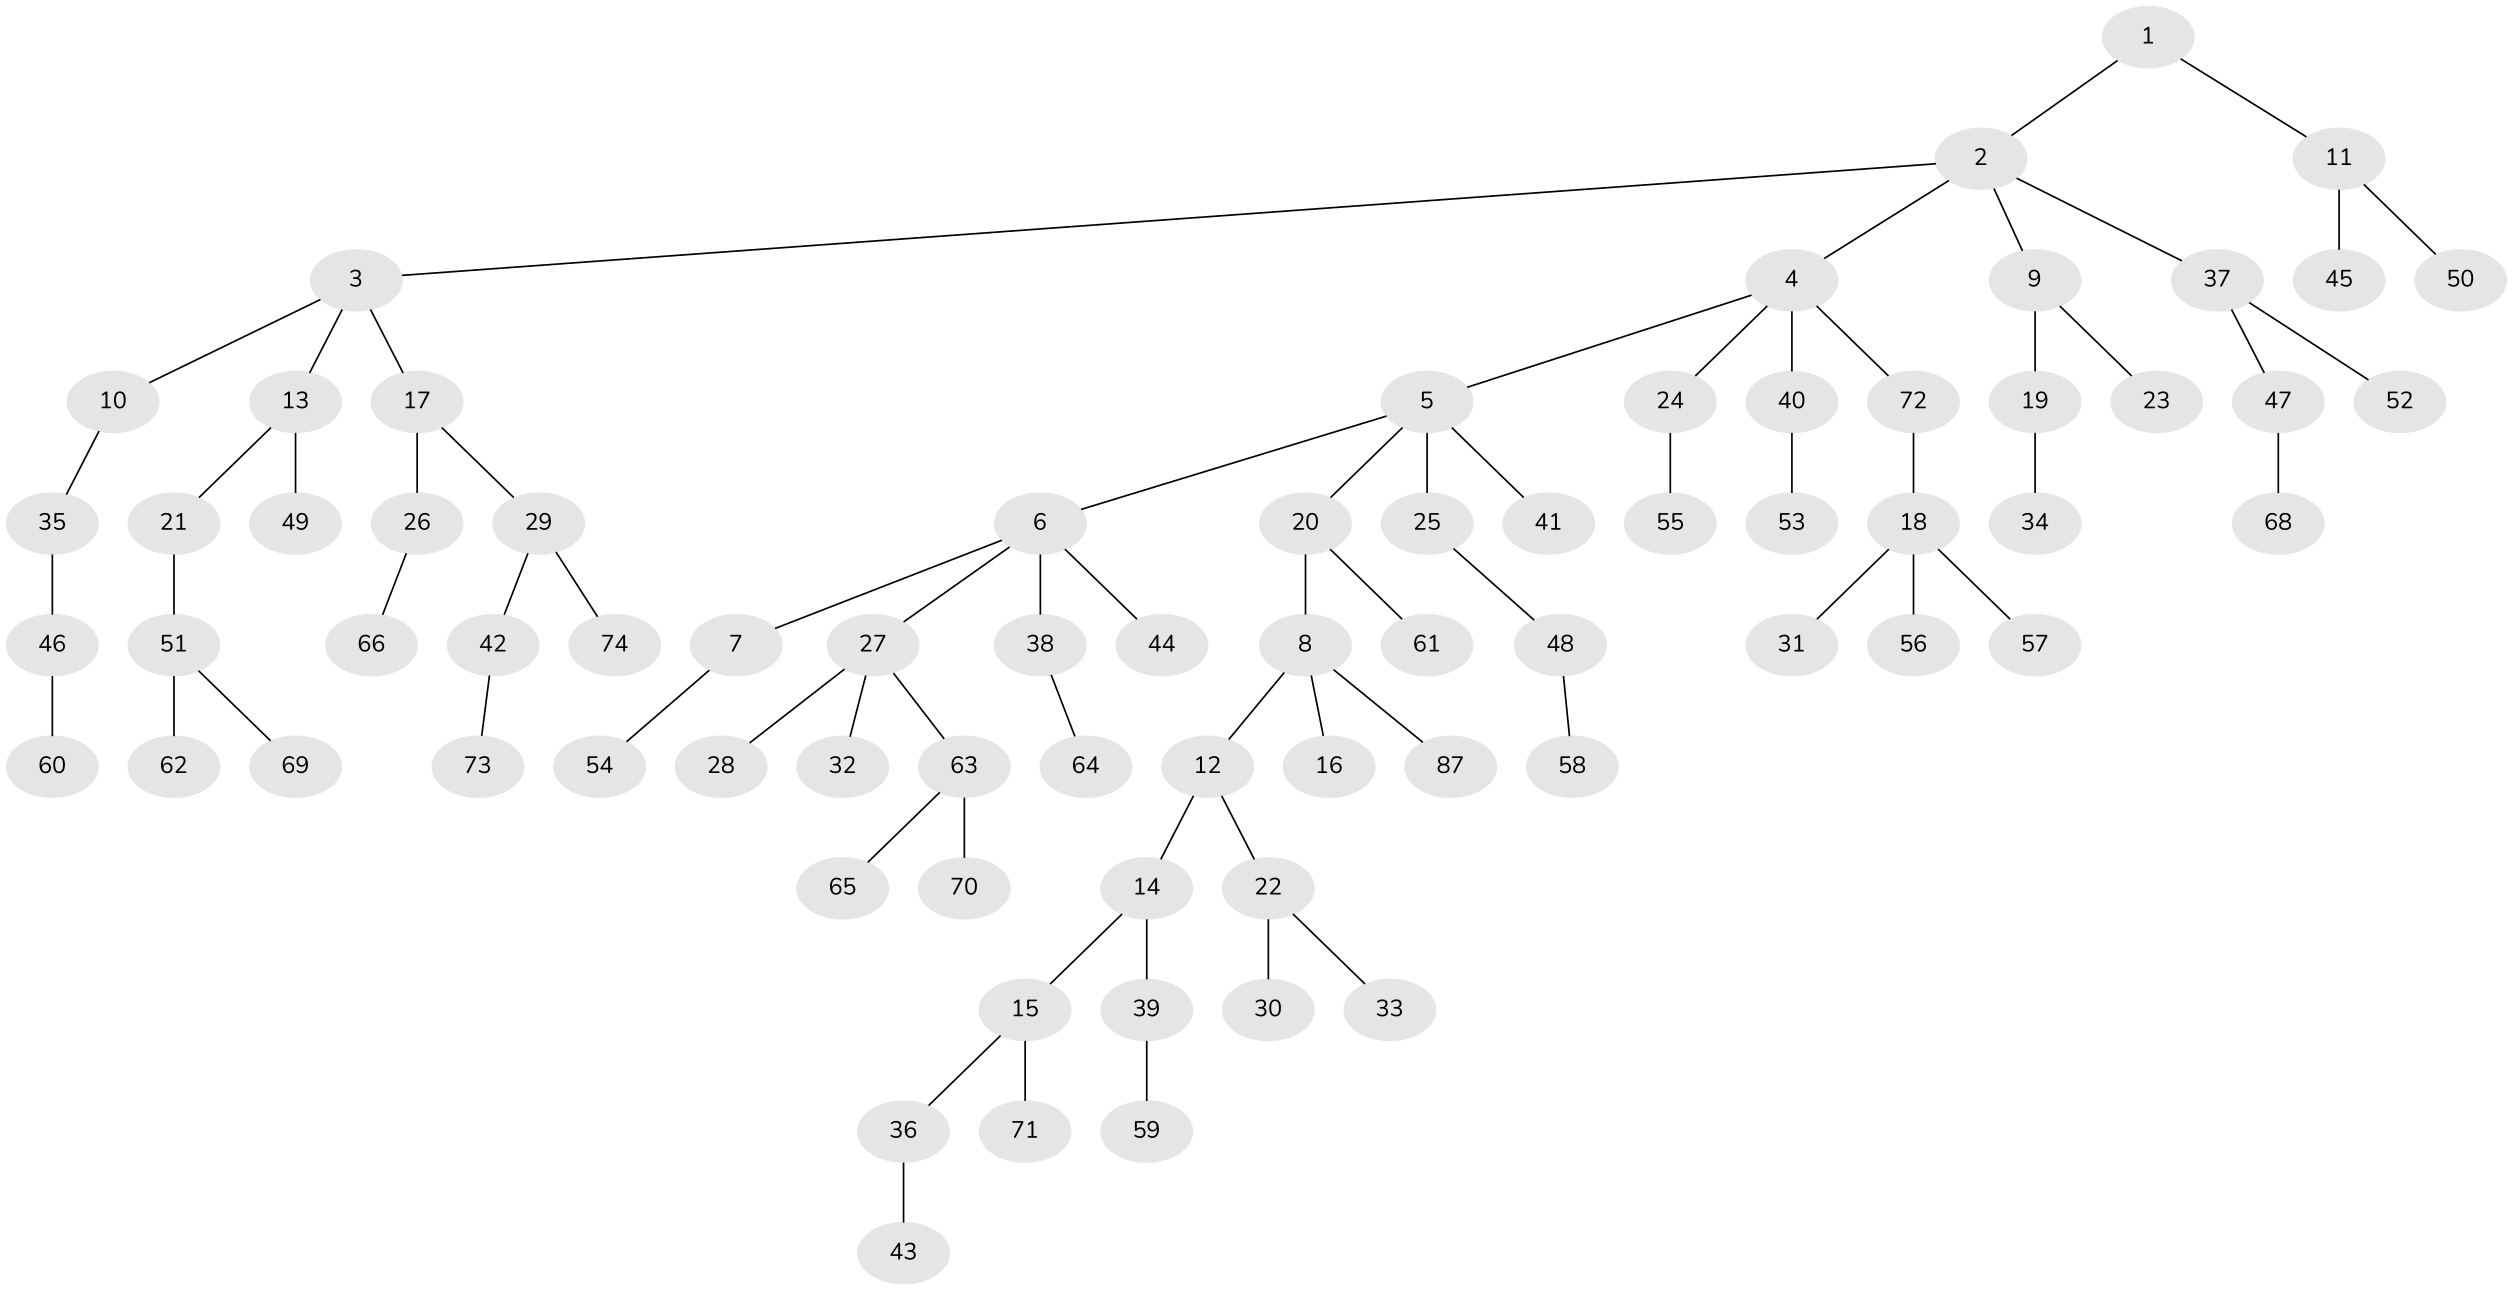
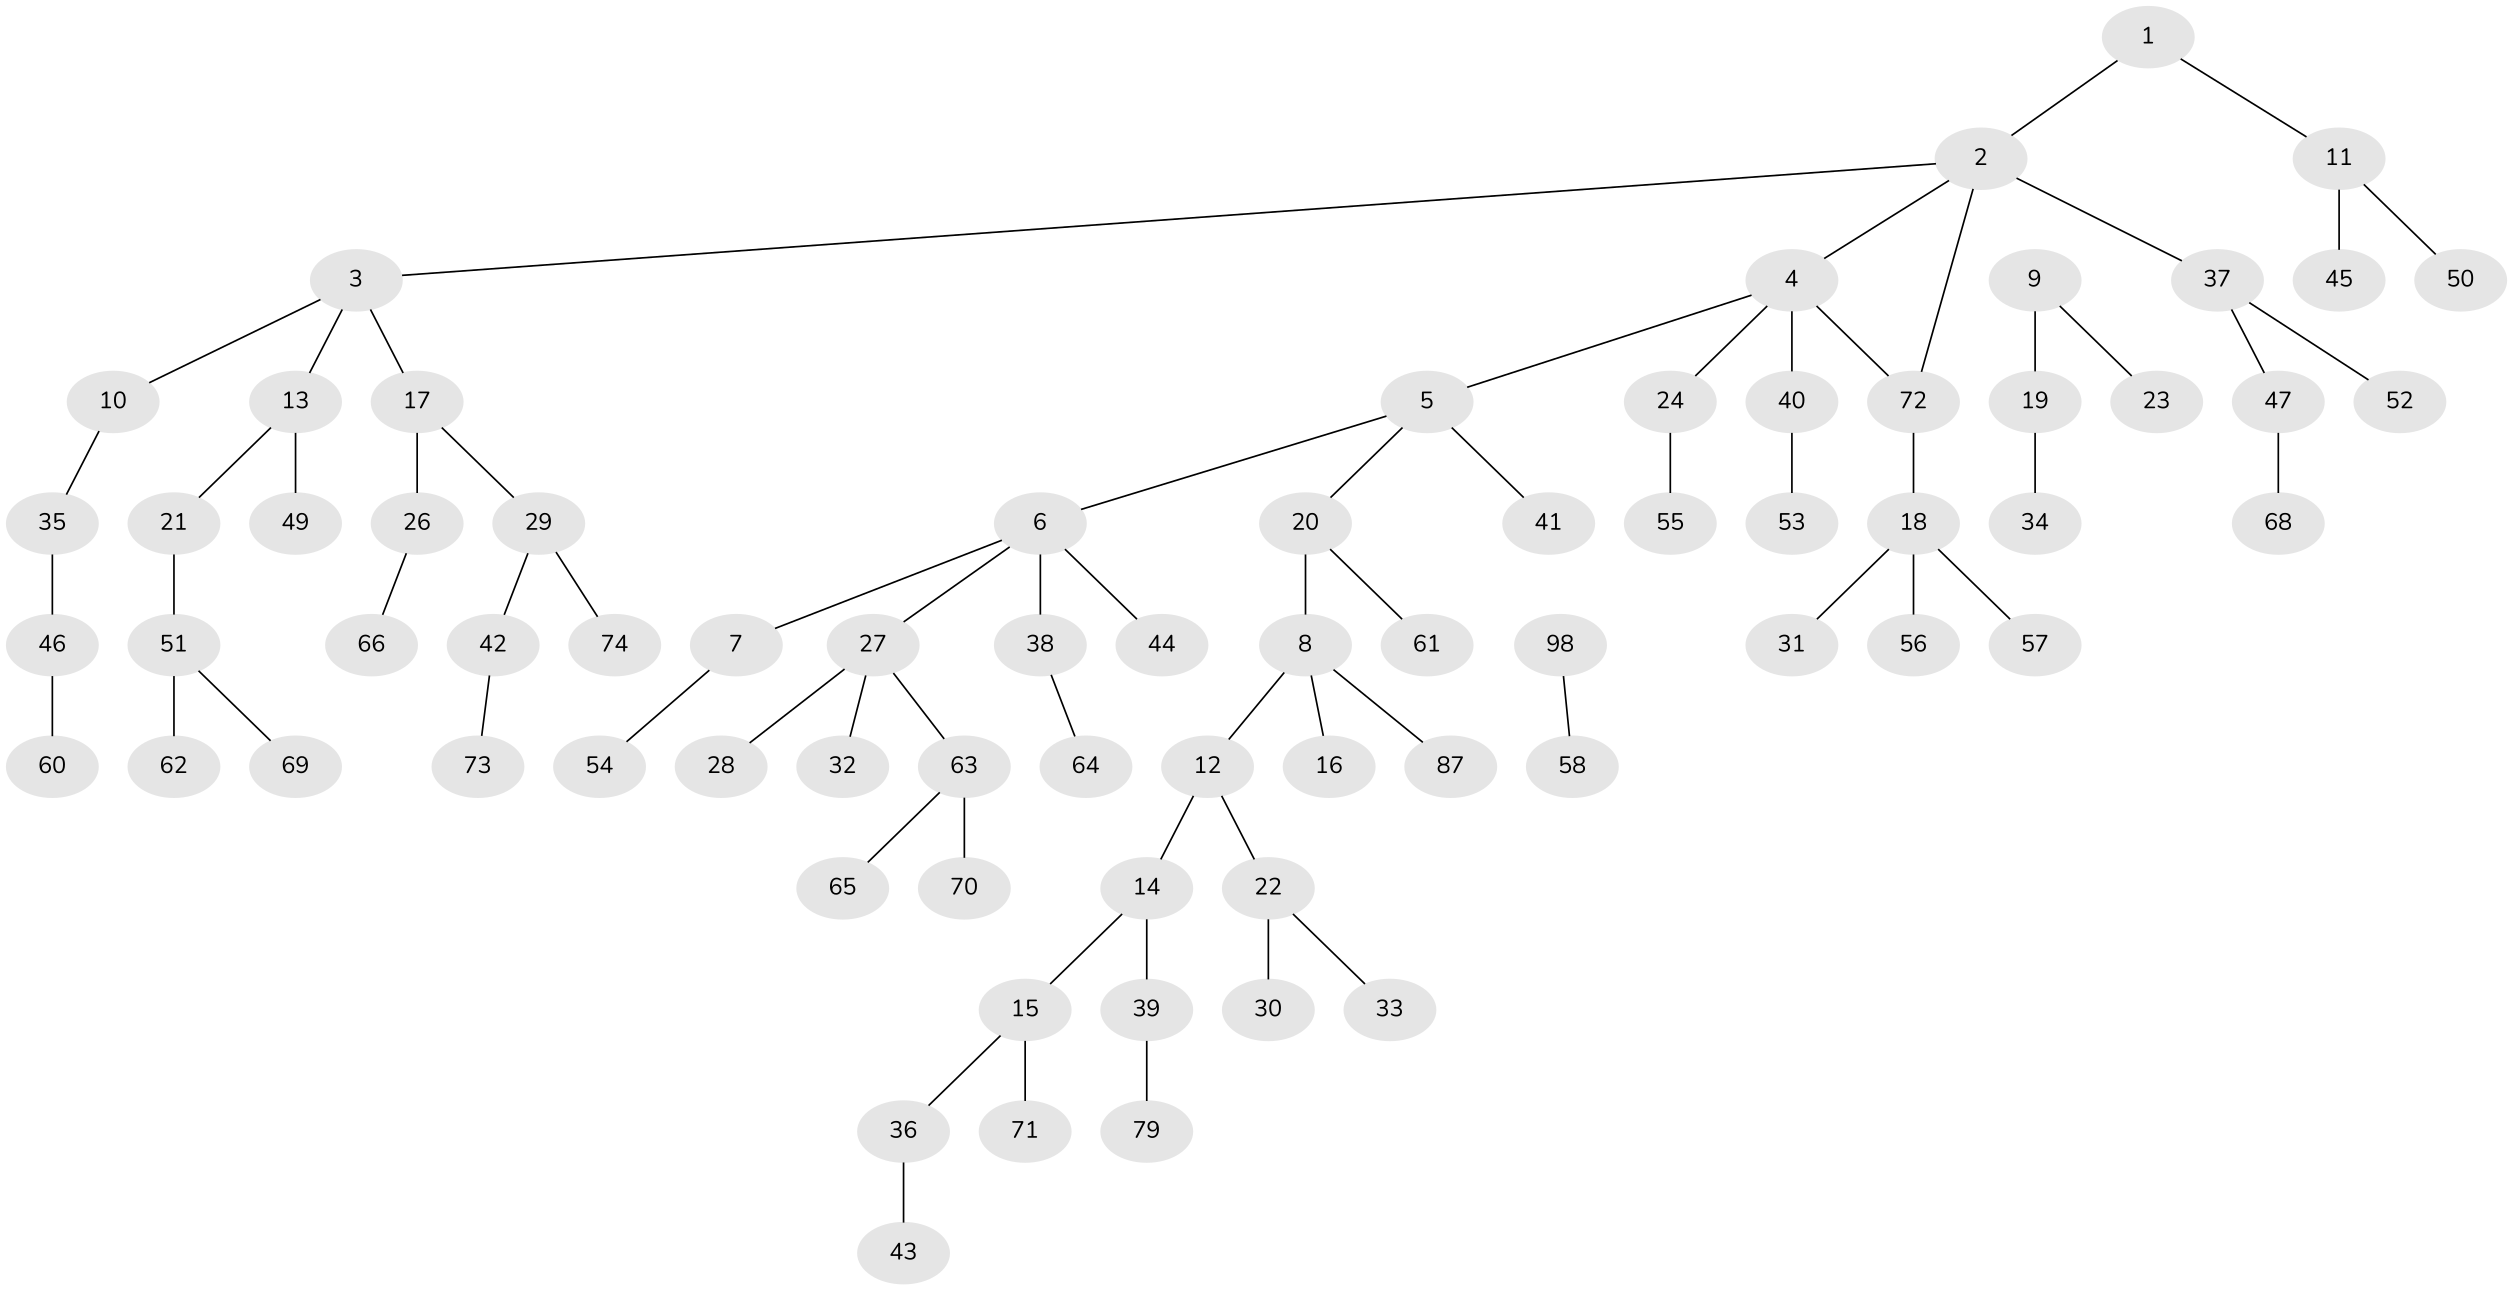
(2008, 220) -> (1947, 280)
(1427, 524) -> none
(1561, 645) -> (1561, 645)
(1147, 1132) -> (1147, 1132)
